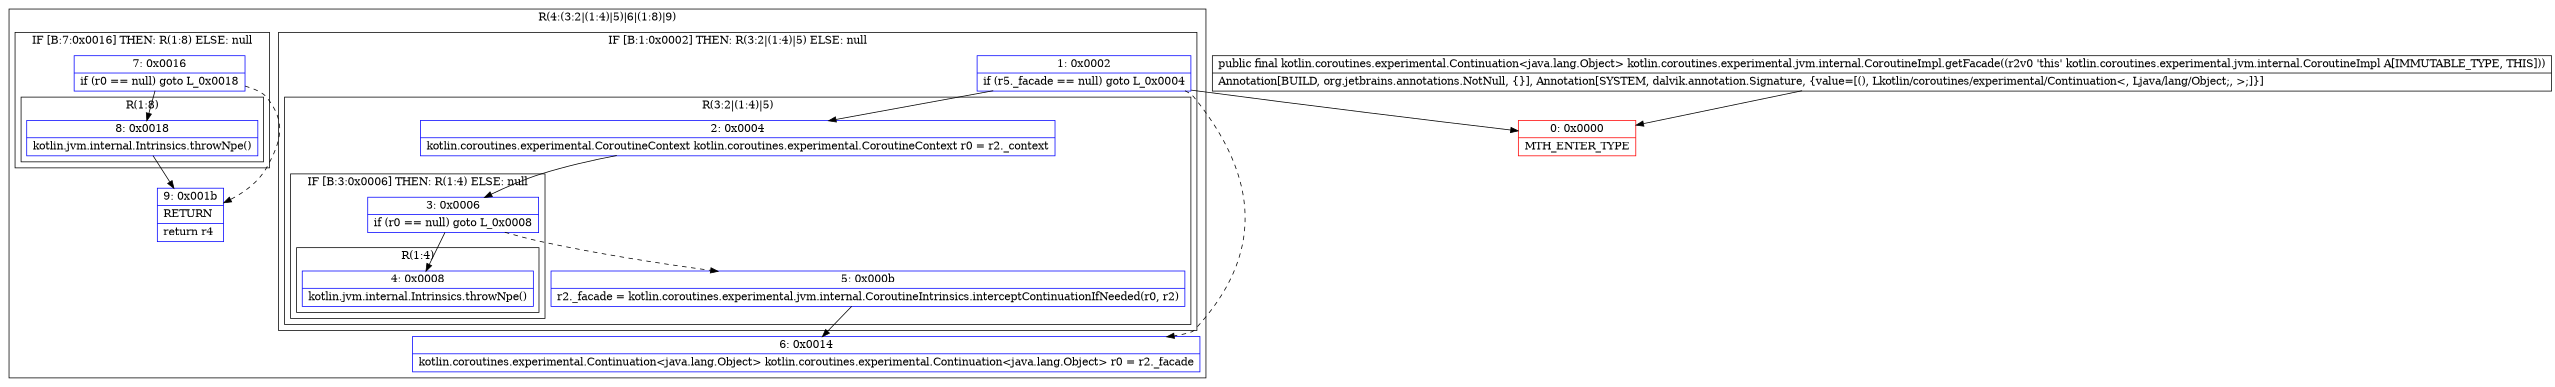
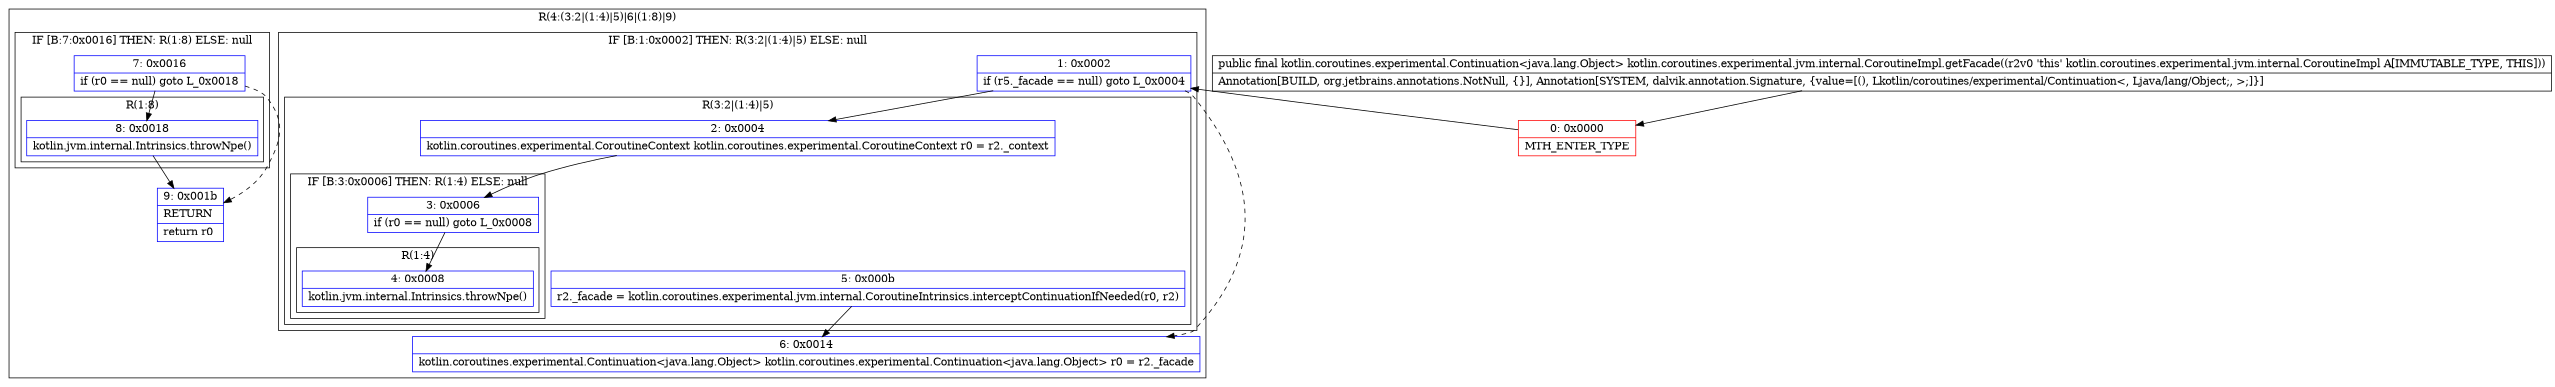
(1351, 111) -> (1358, 110)
(189, 232) -> (189, 232)
(607, 254) -> none
